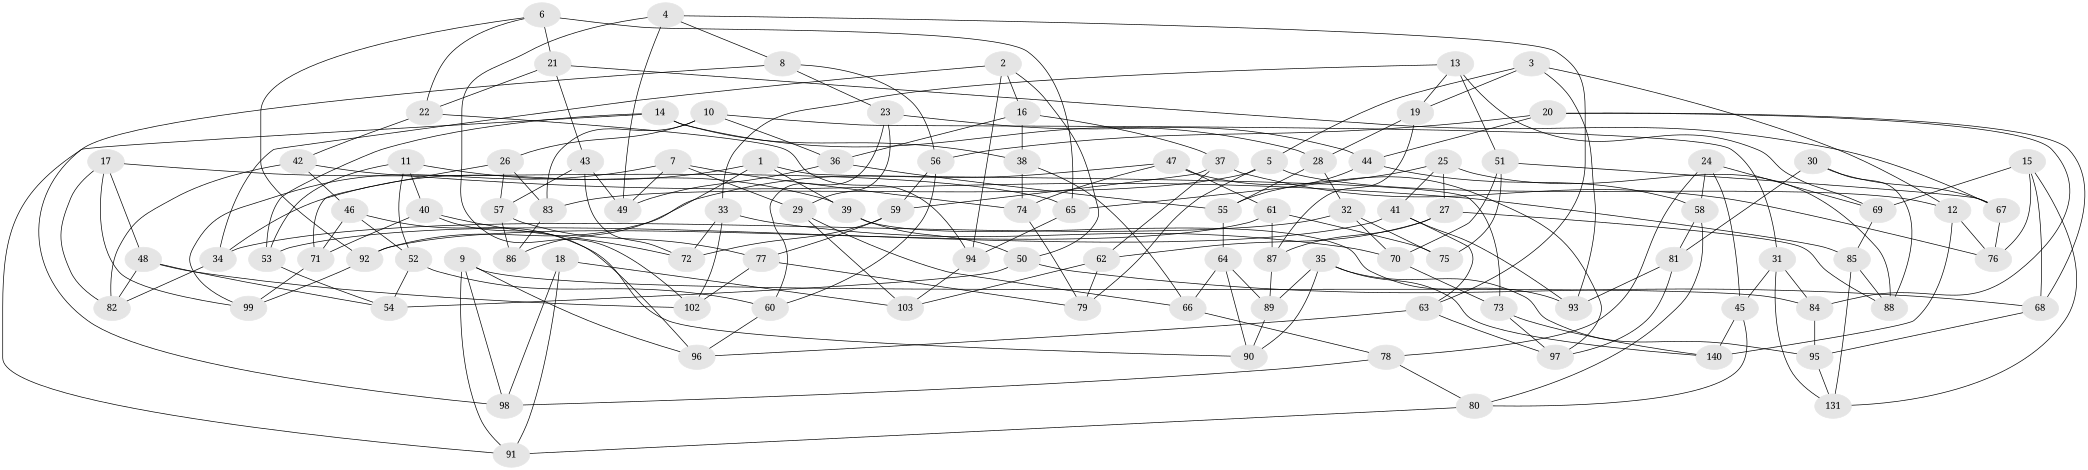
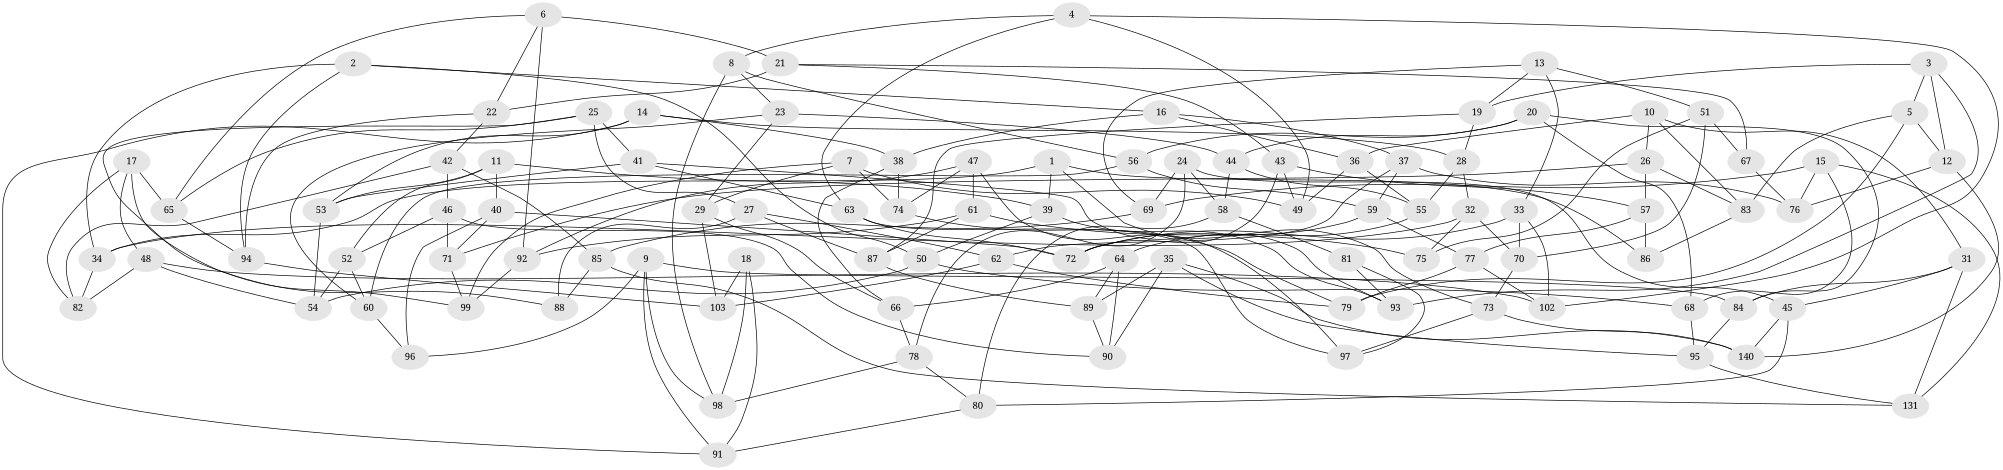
(1813, 162) -> none
(1061, 336) -> (934, 236)
